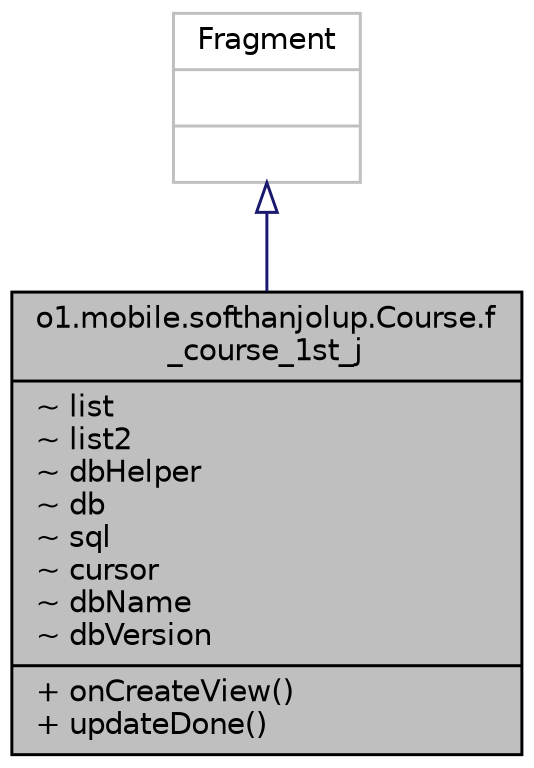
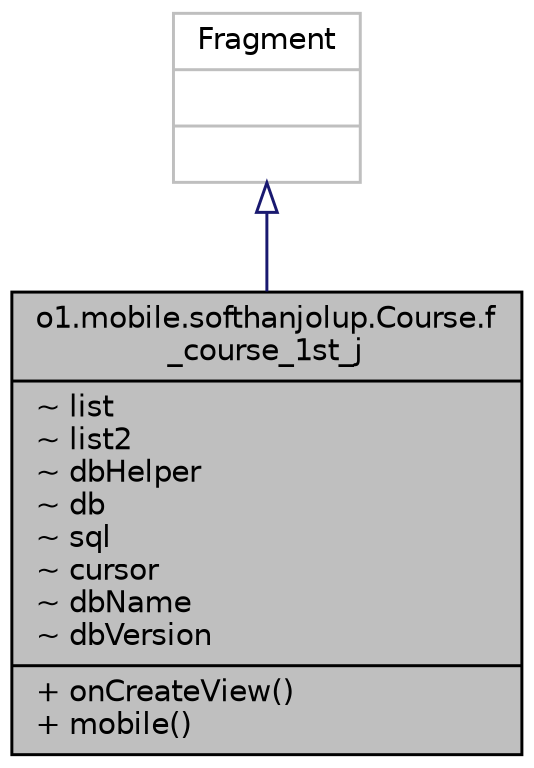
(153, 725) -> (114, 725)
